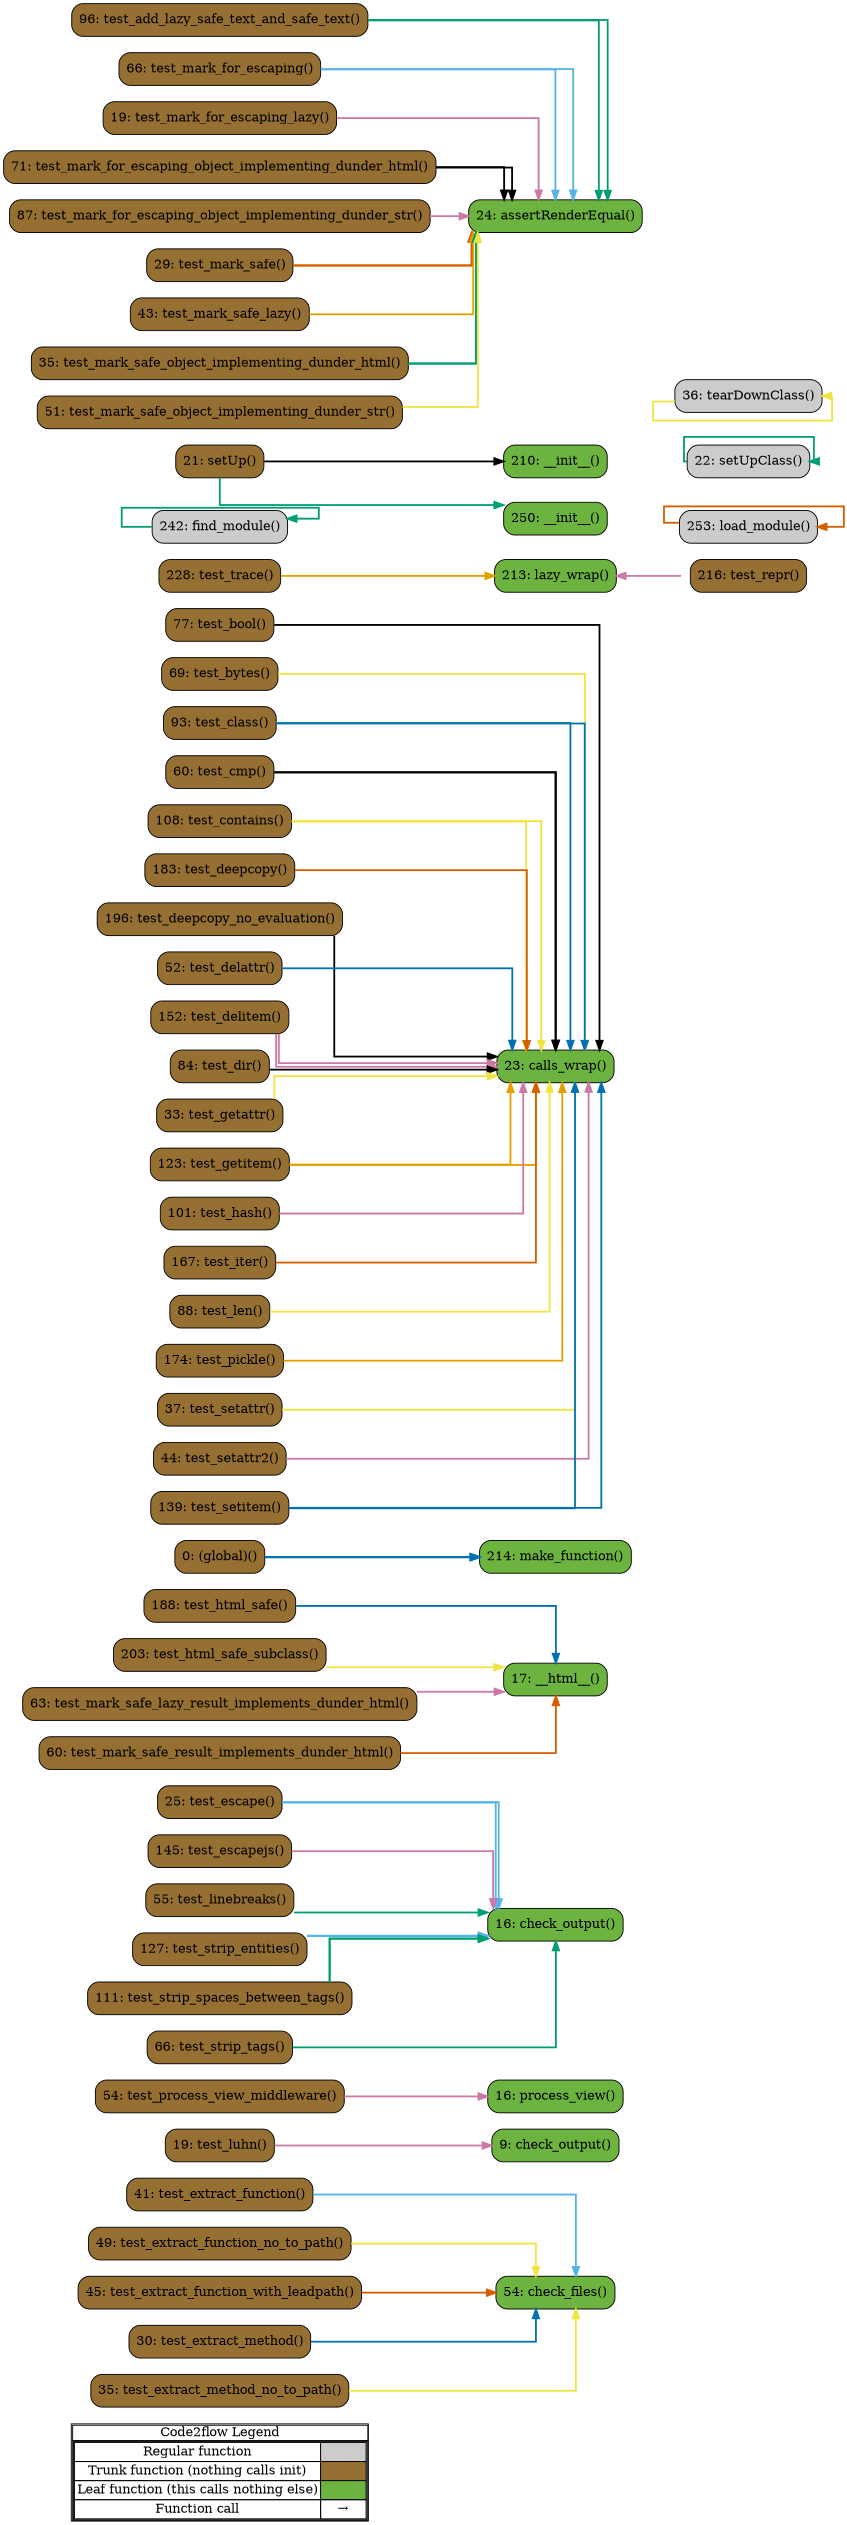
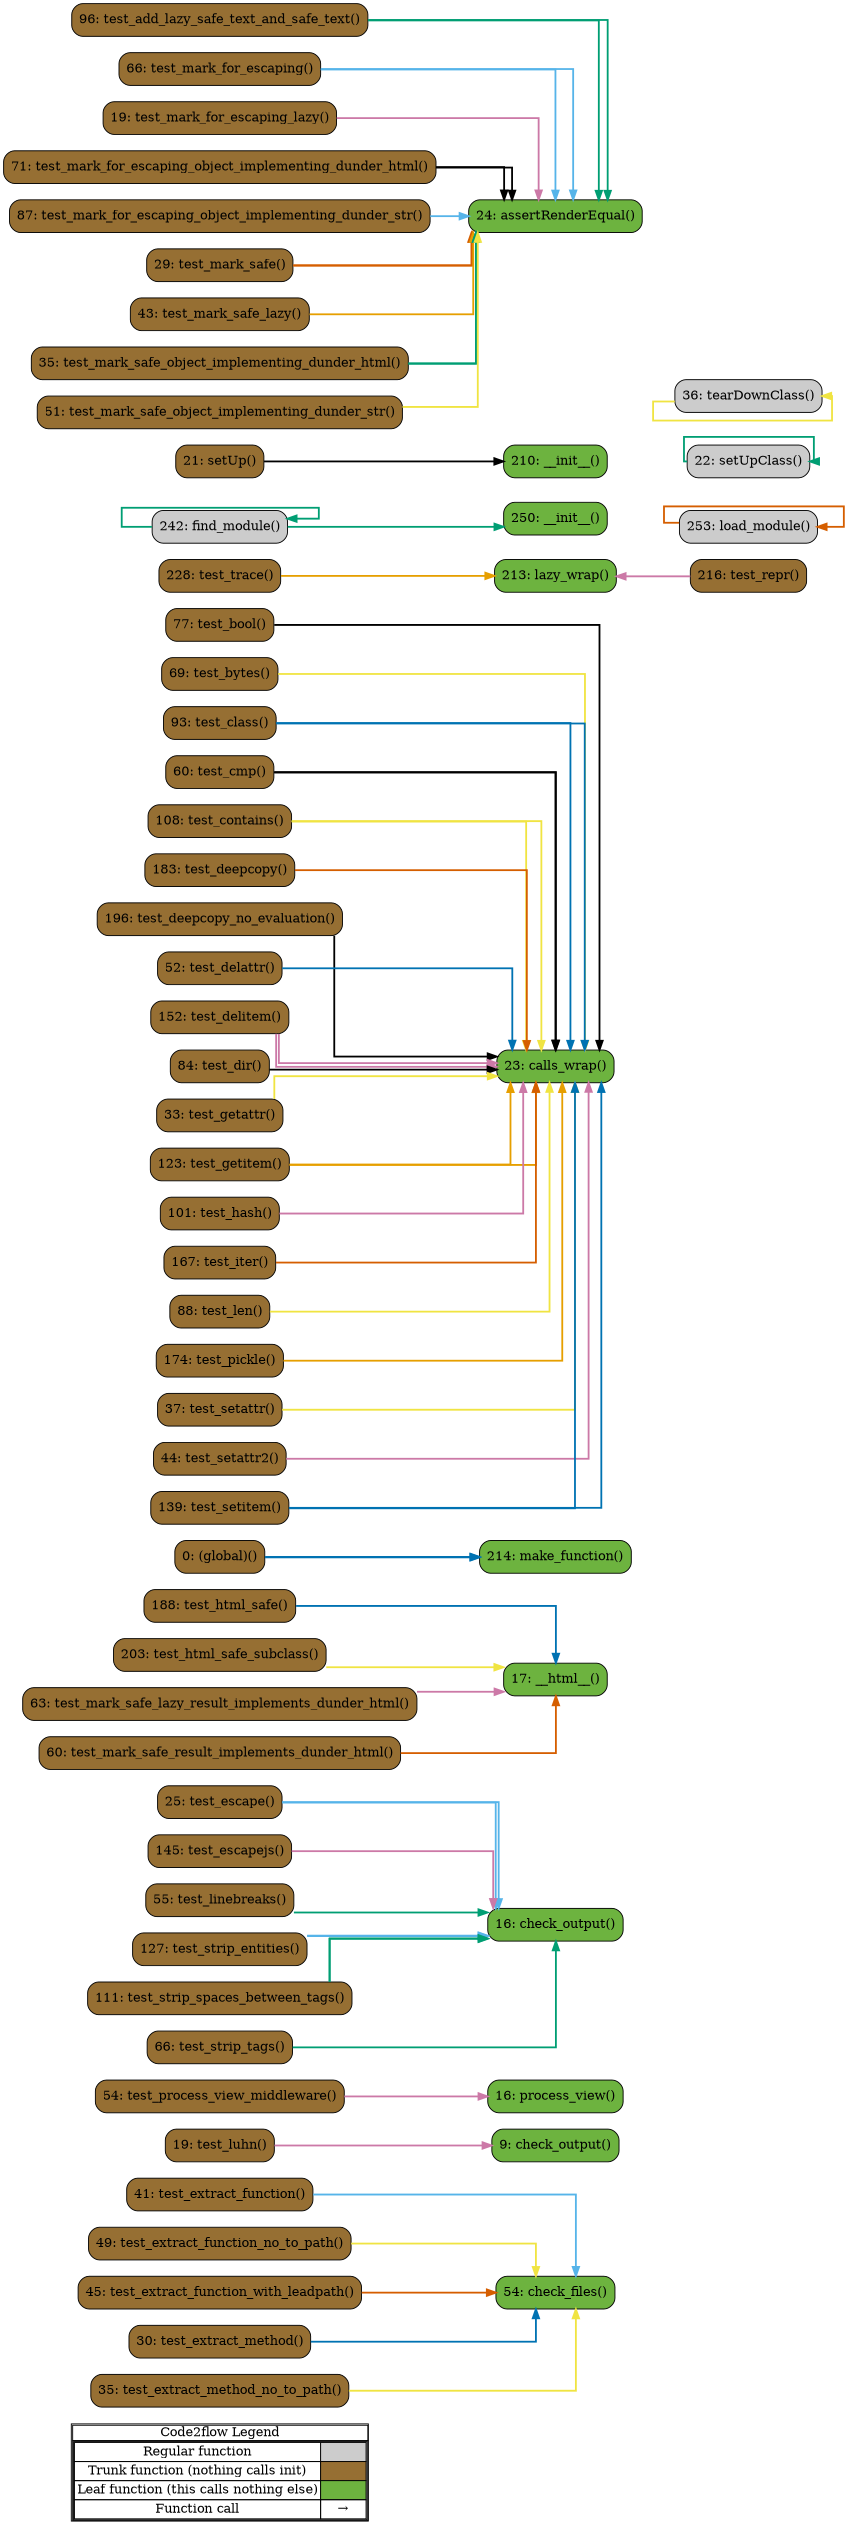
(445, 216) -> (445, 216)
(343, 505) -> (391, 527)
(653, 576) -> (658, 576)
